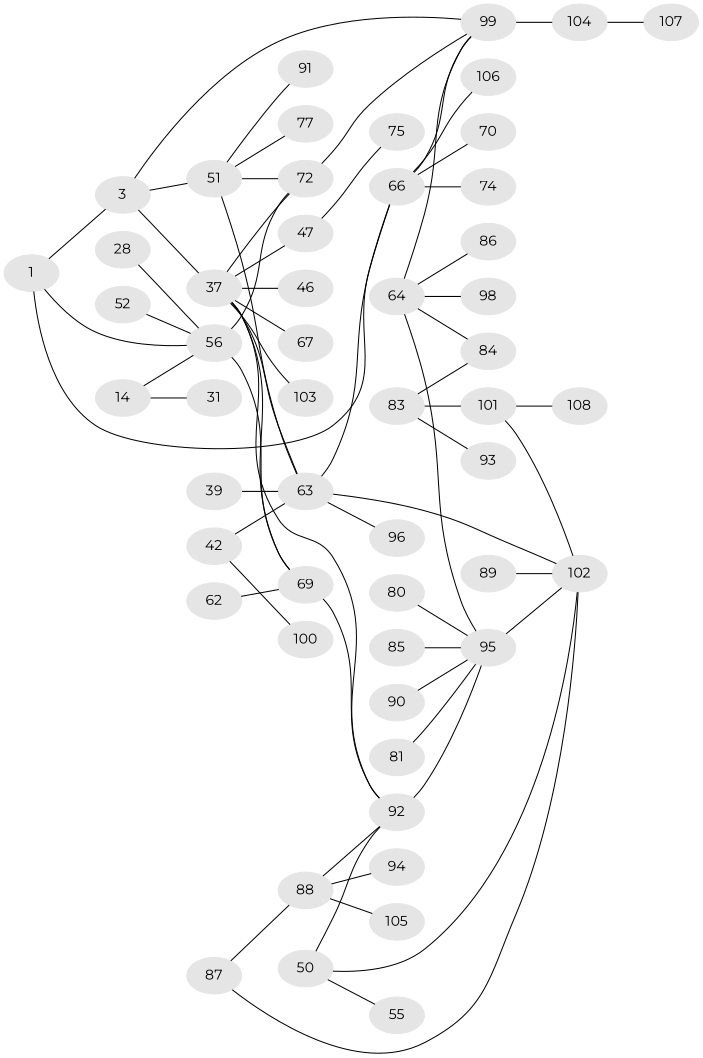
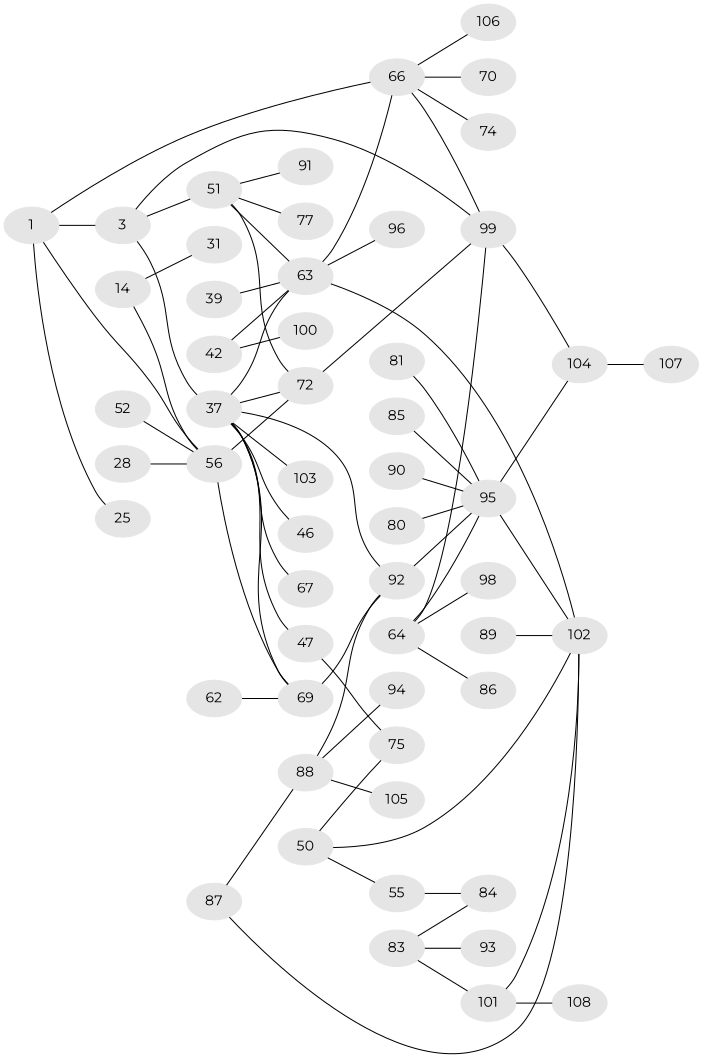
(443, 324) -> (443, 893)
none -> (534, 431)
none -> (123, 519)
(346, 888) -> (350, 795)
